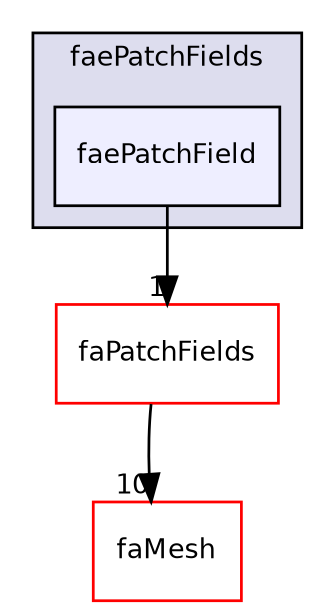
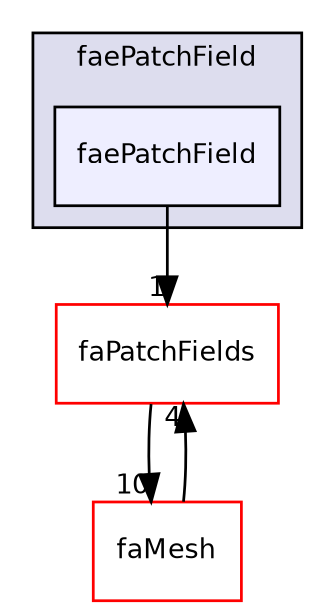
(167, 59) -> (167, 59)
none -> (186, 467)
